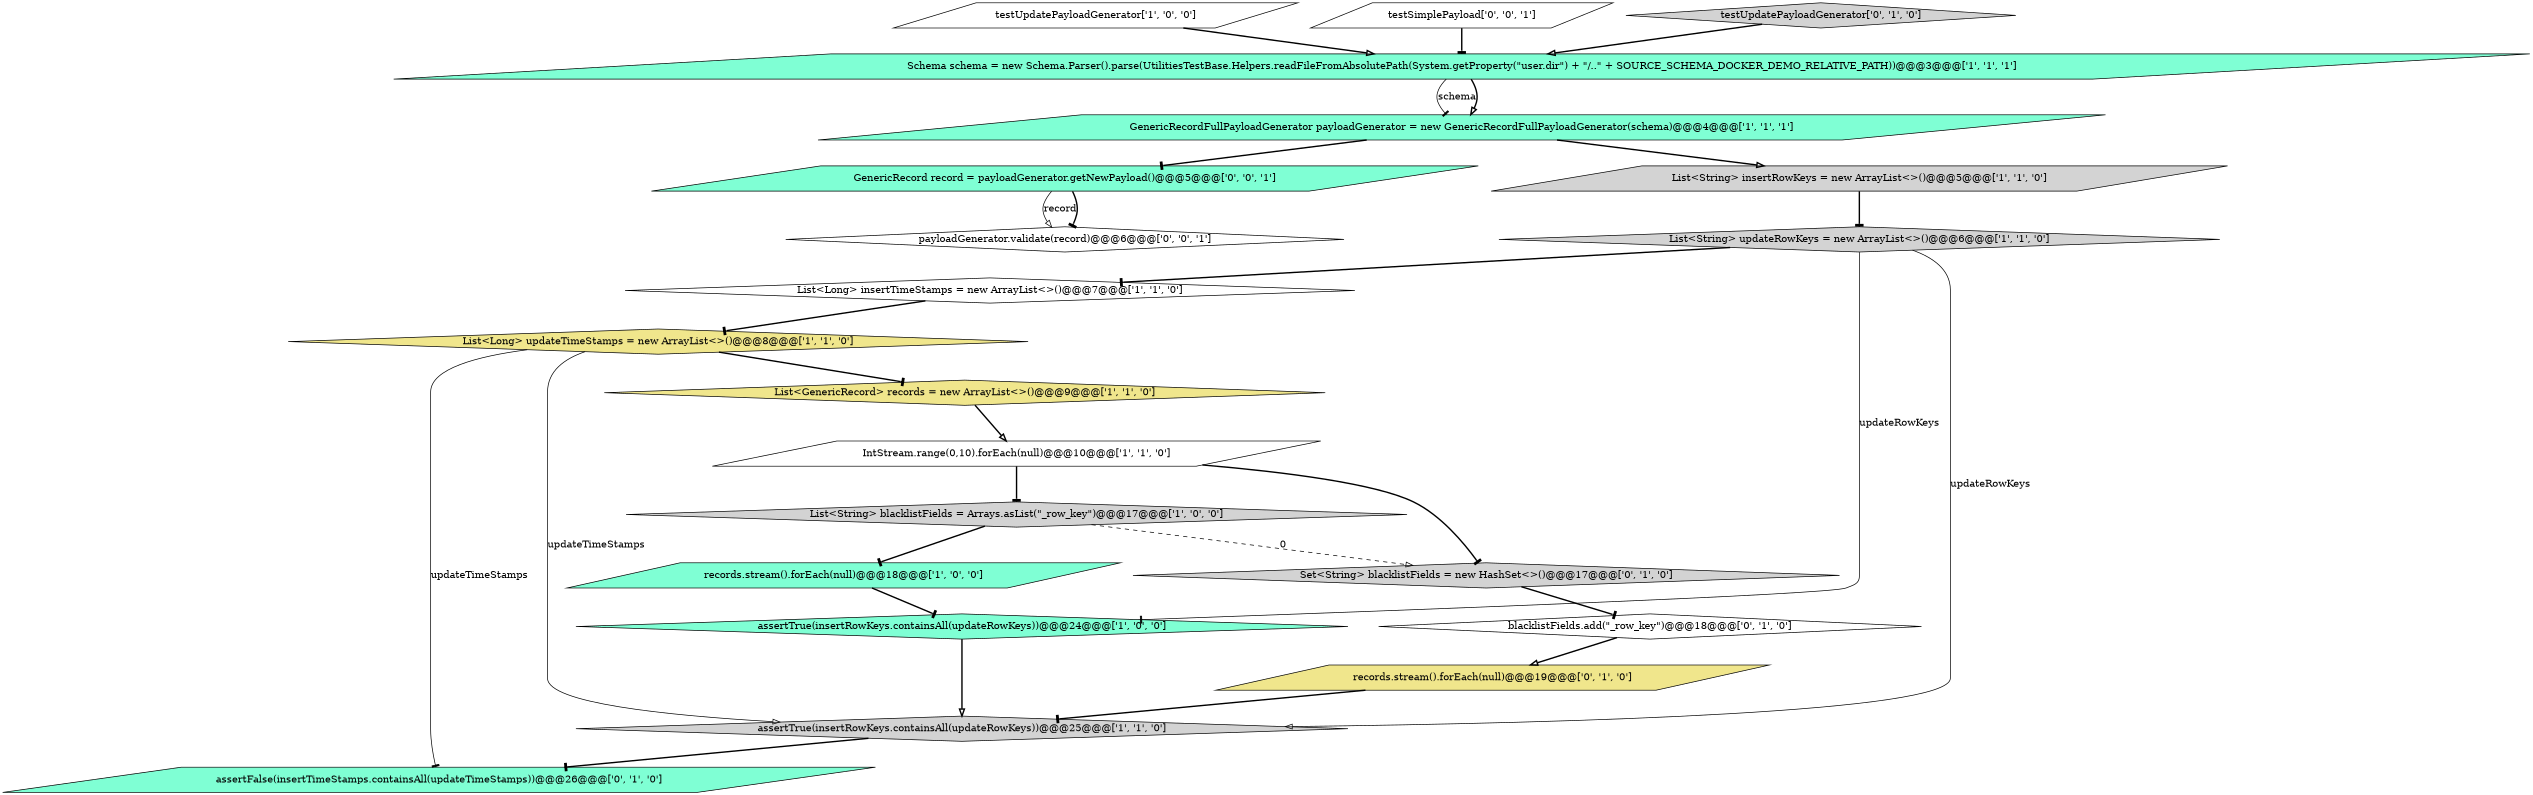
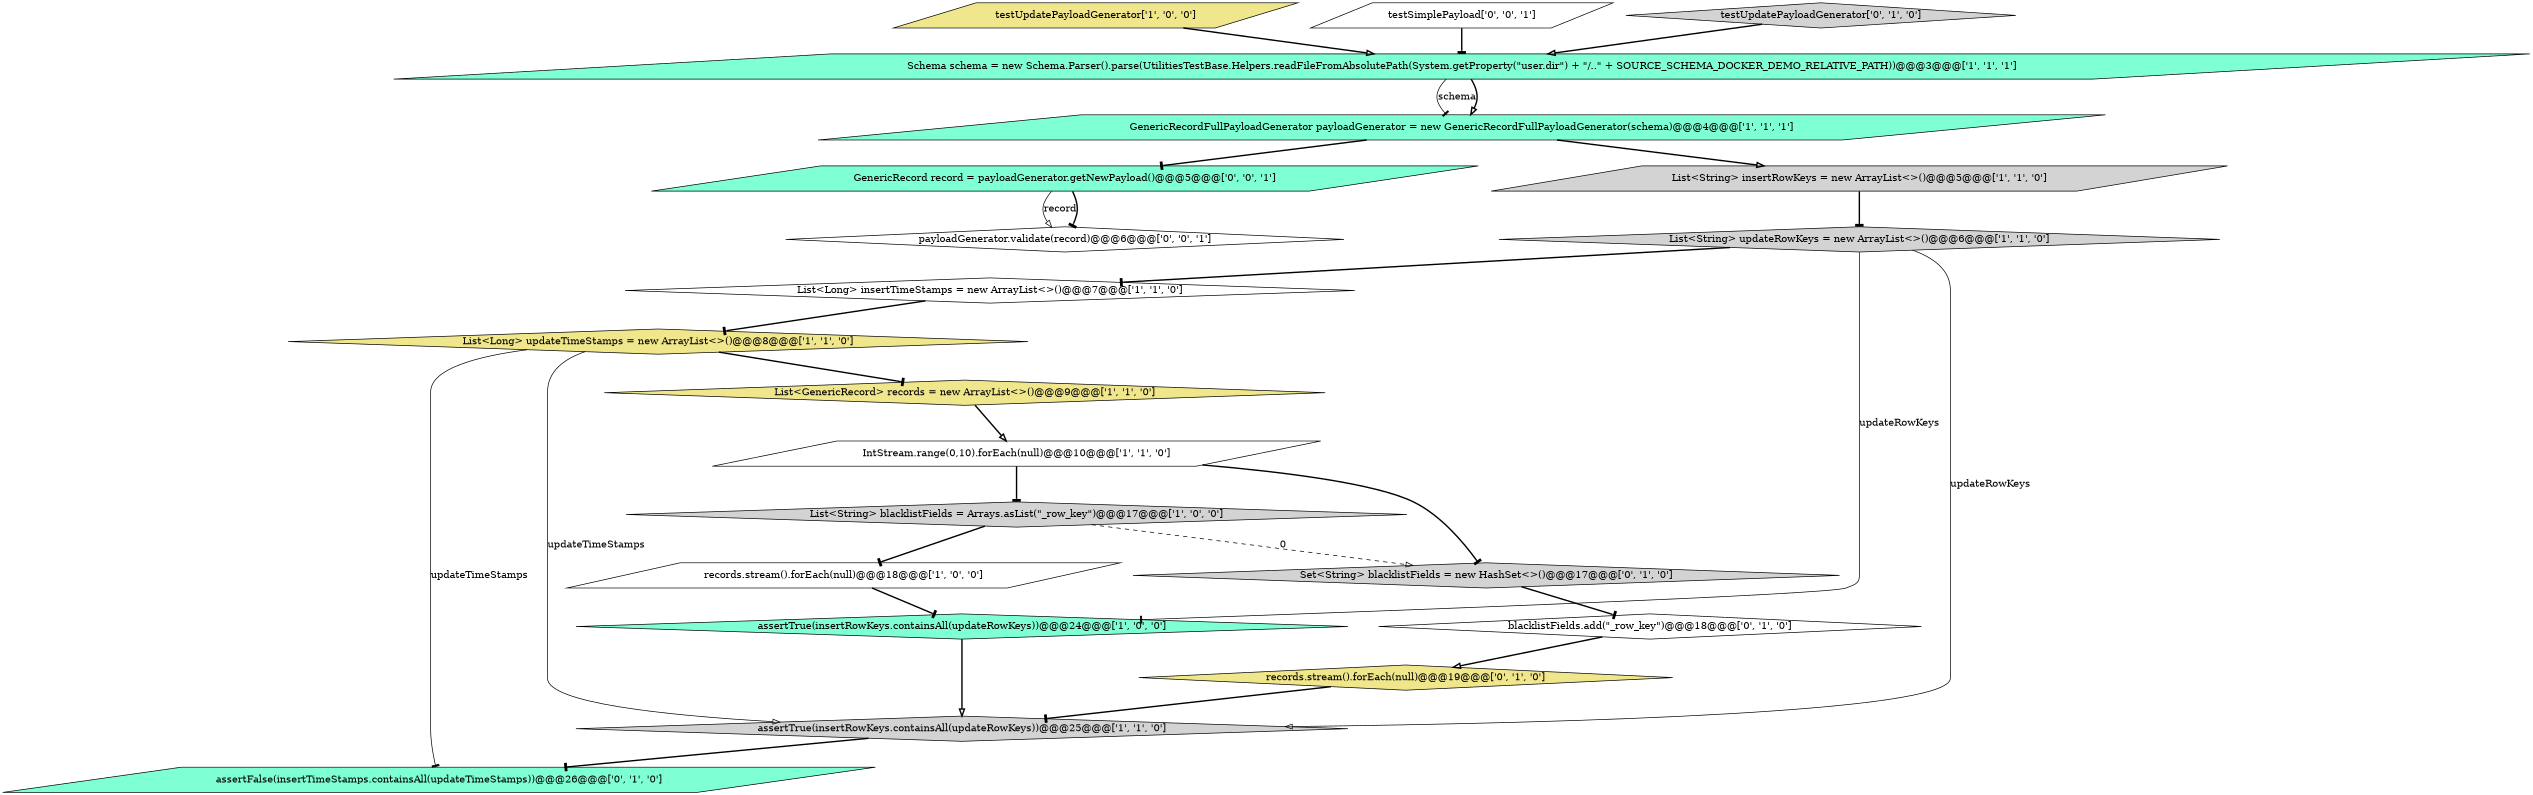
(1096, 15) -> (1096, 15)
(844, 575) -> (844, 575)
(1493, 678) -> (1406, 678)
